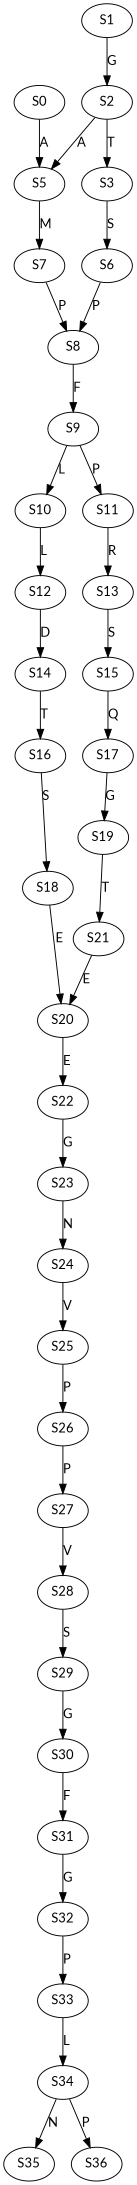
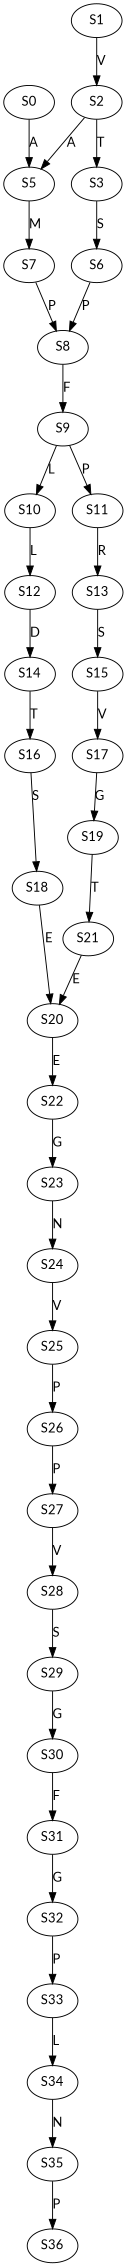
(112, 61) -> (101, 61)
(114, 715) -> (102, 715)
(78, 2119) -> (53, 2200)
